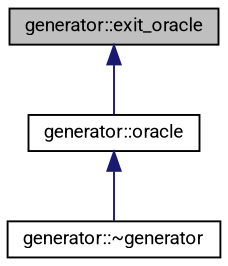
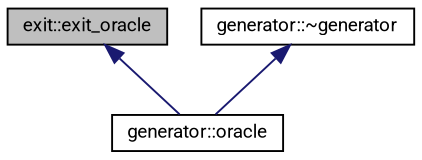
(114, 27) -> (87, 27)
(114, 196) -> (246, 86)
